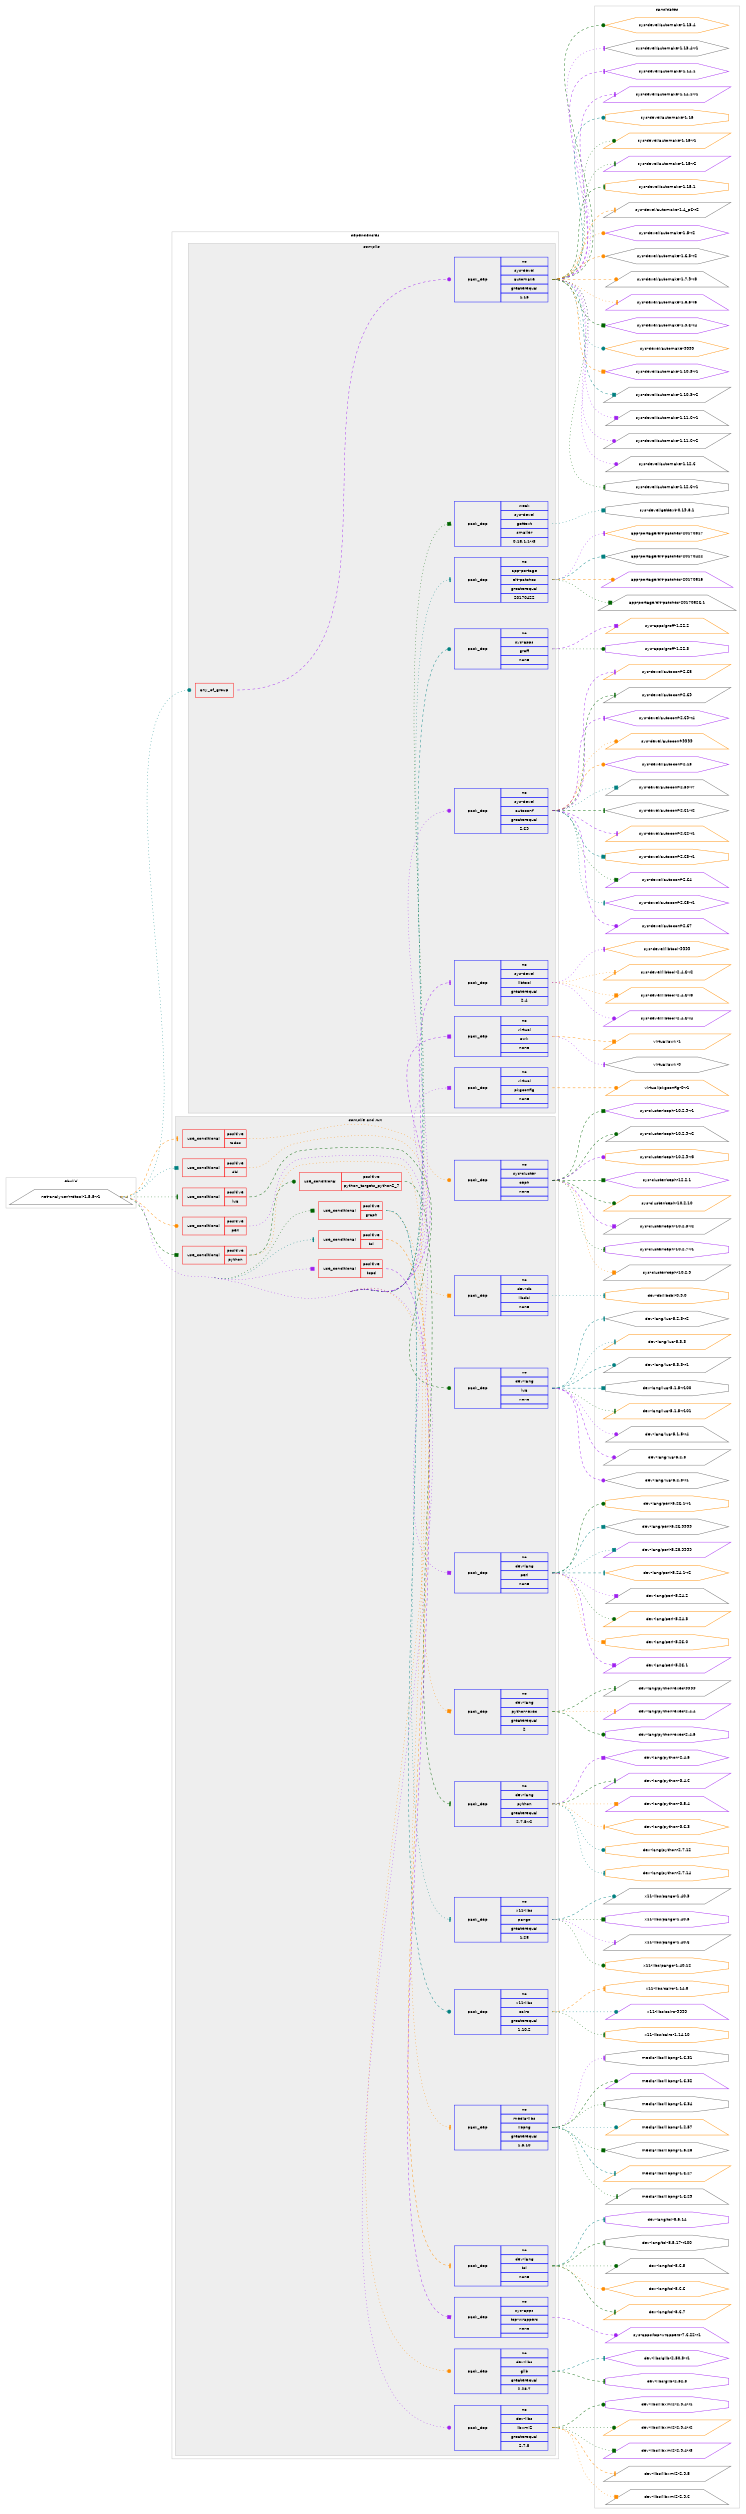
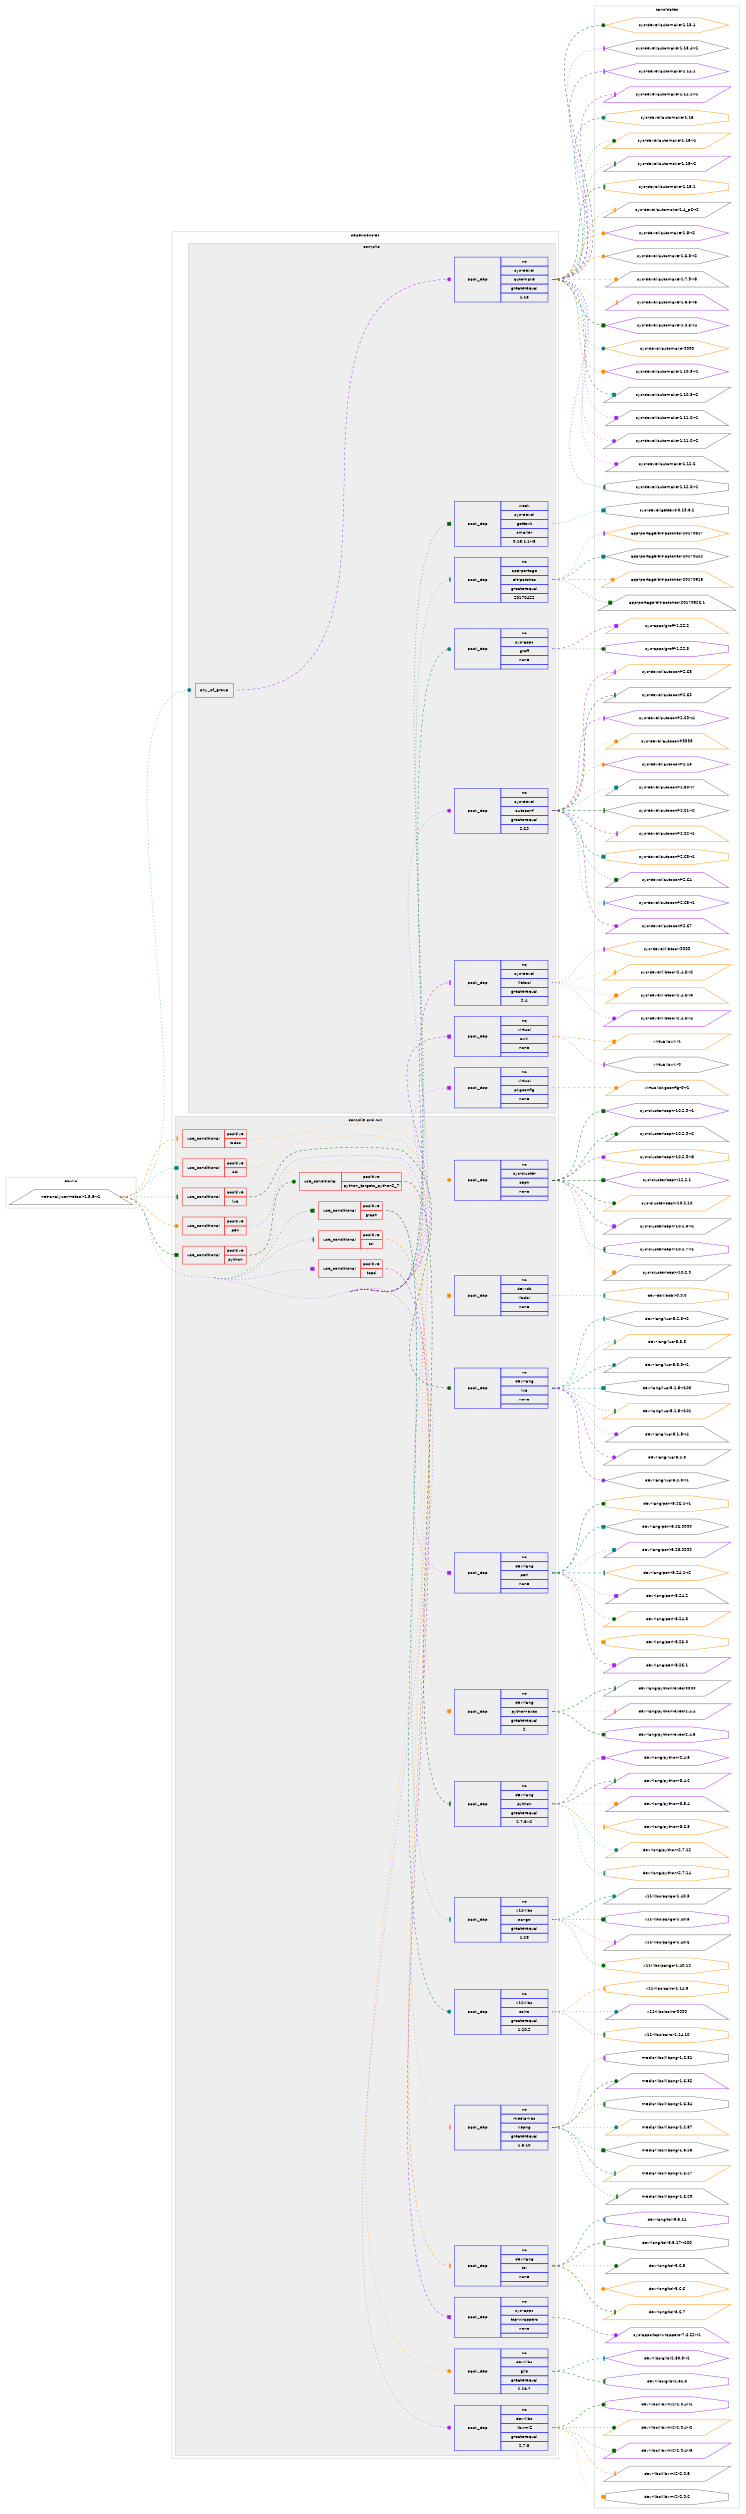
(667, 580) -> (667, 580)
(667, 1850) -> (667, 1850)
(667, 2497) -> (667, 2497)
